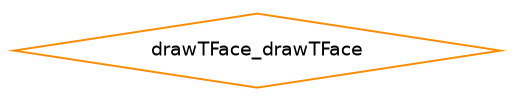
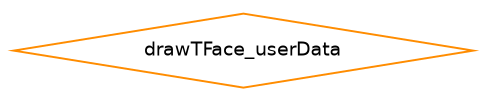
(257, 51) -> (243, 51)
